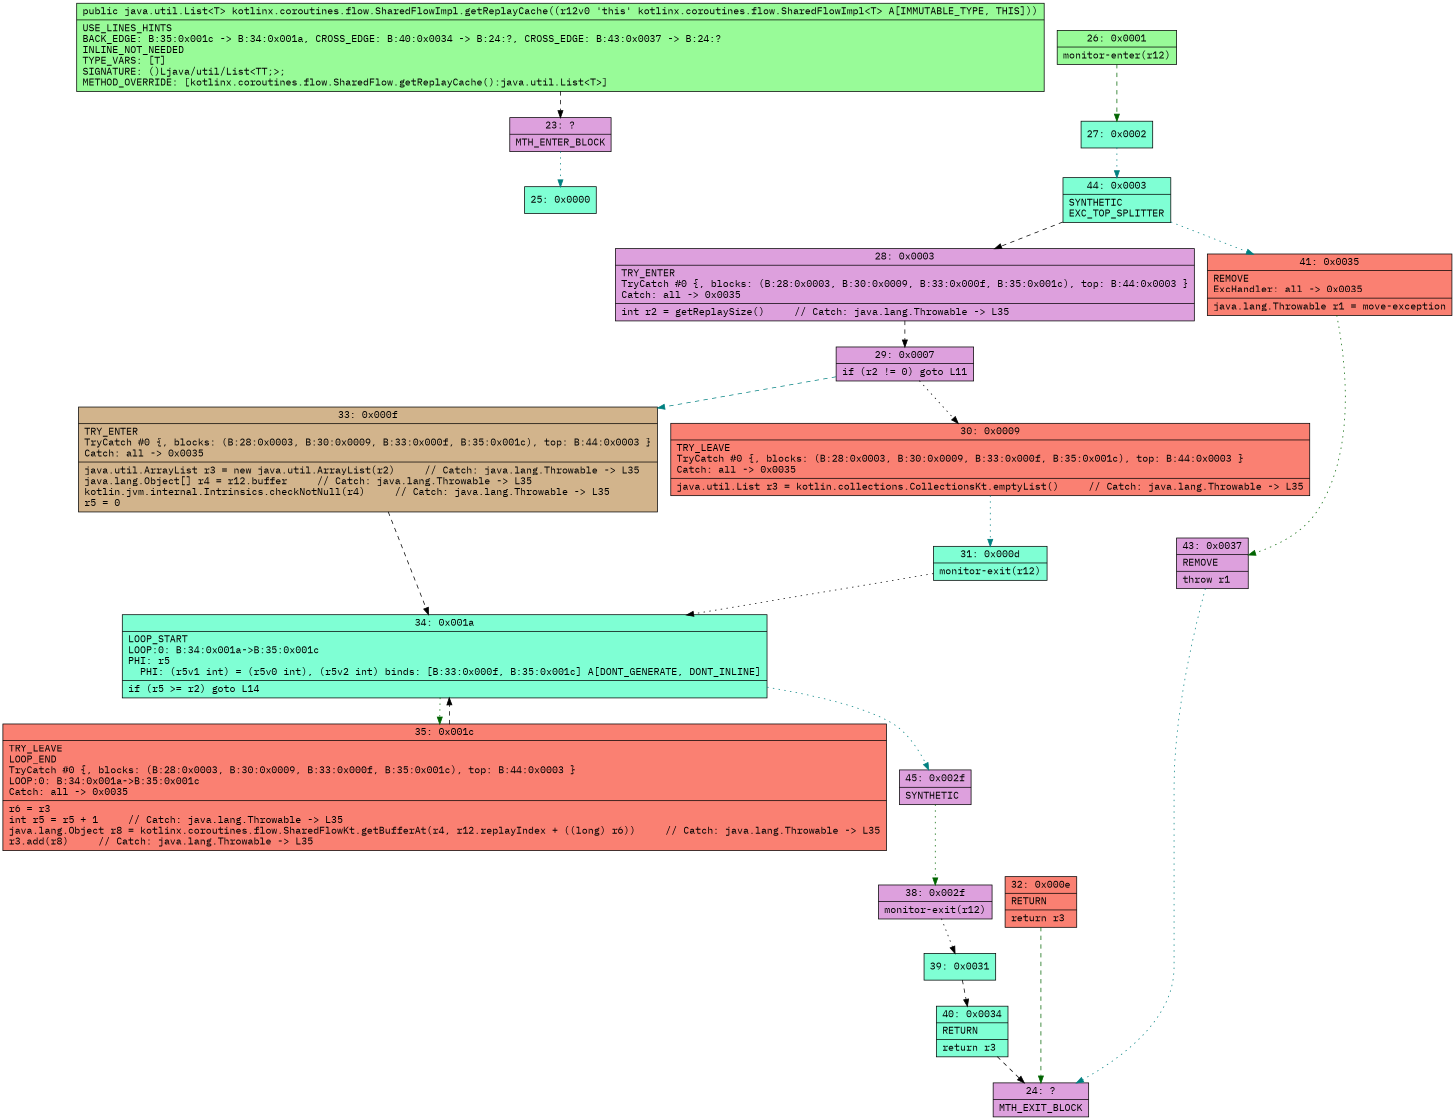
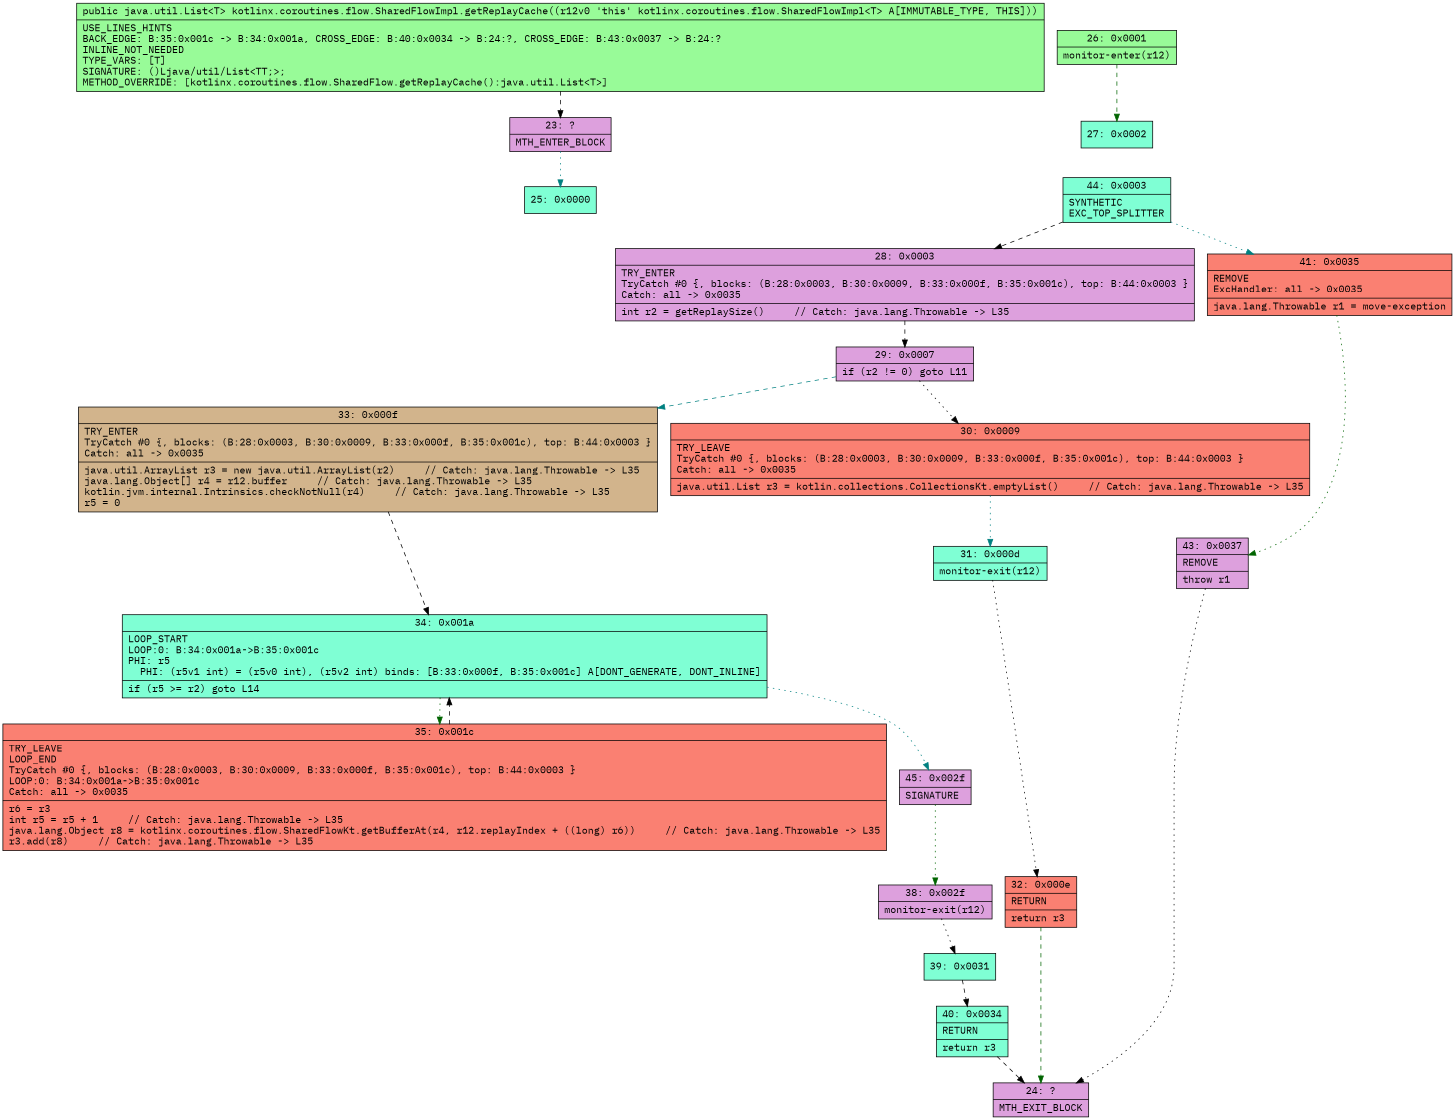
(1117, 159) -> none
(814, 594) -> (1014, 725)
(932, 796) -> (932, 796)
(1174, 852) -> (1174, 852)
